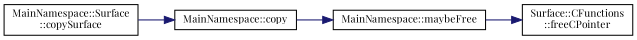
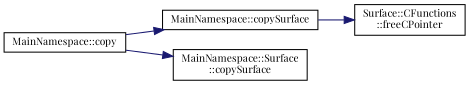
(151, 20) -> (144, 53)
(409, 20) -> (240, 20)
